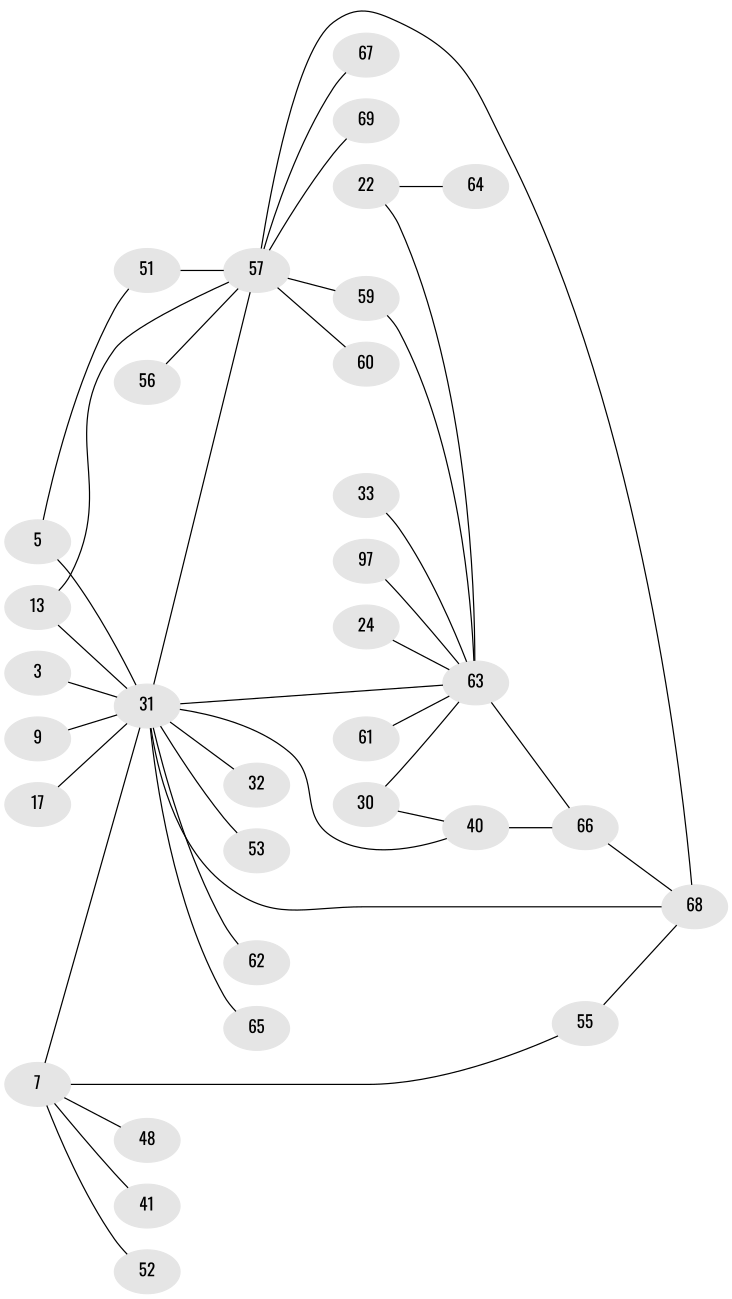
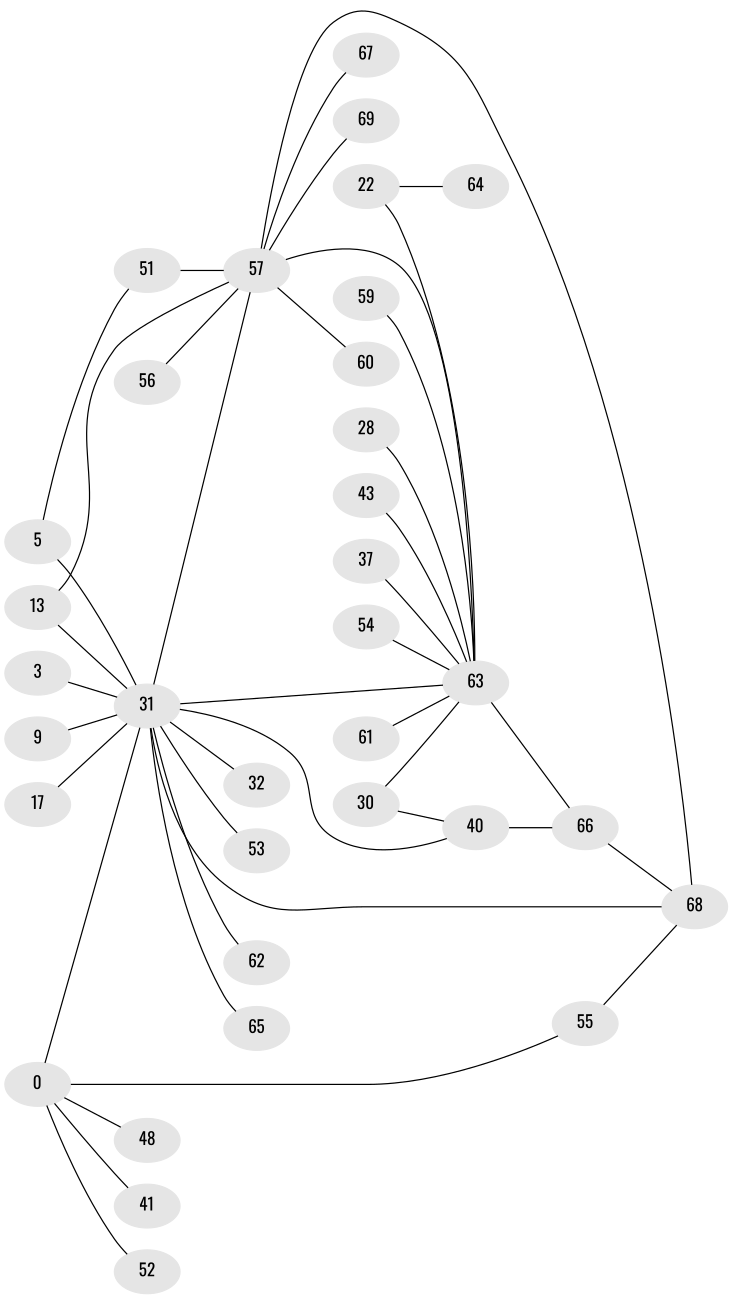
(312, 284) -> (415, 287)
none -> (366, 430)
(366, 496) -> (366, 496)
(366, 561) -> (366, 561)
(366, 627) -> (366, 627)
(38, 1084) -> (38, 1084)
